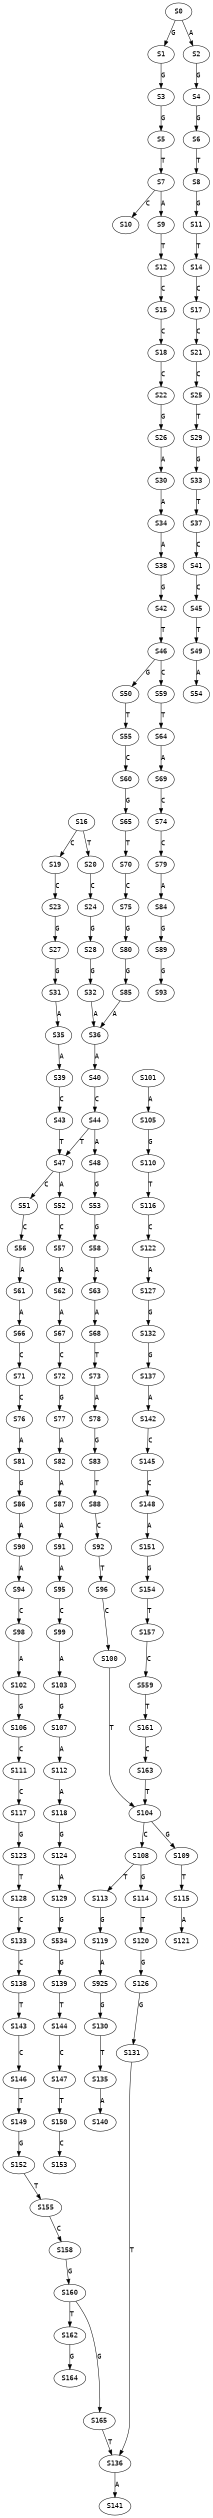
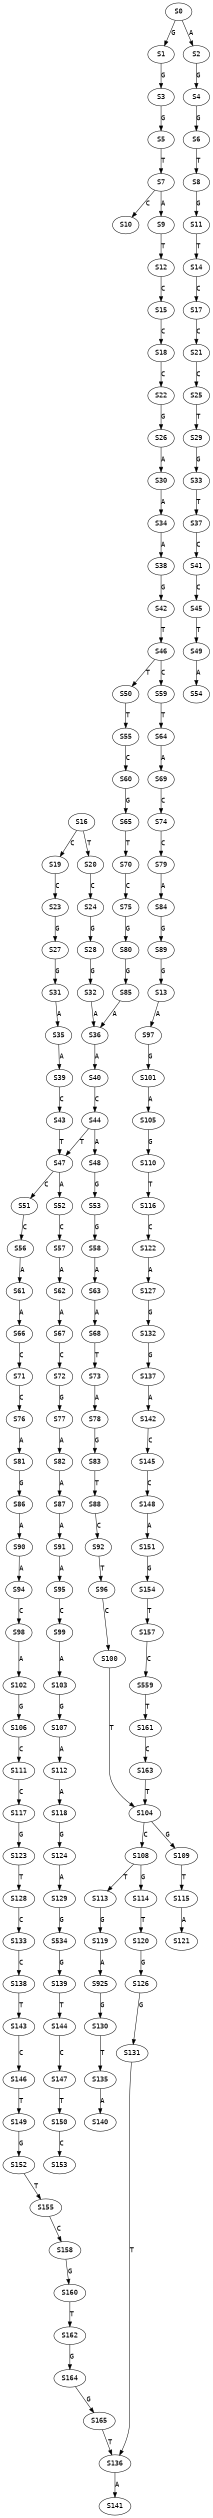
(148, 673) -> (148, 673)
(161, 993) -> (161, 993)
none -> (148, 1035)
(96, 2352) -> (83, 2398)
